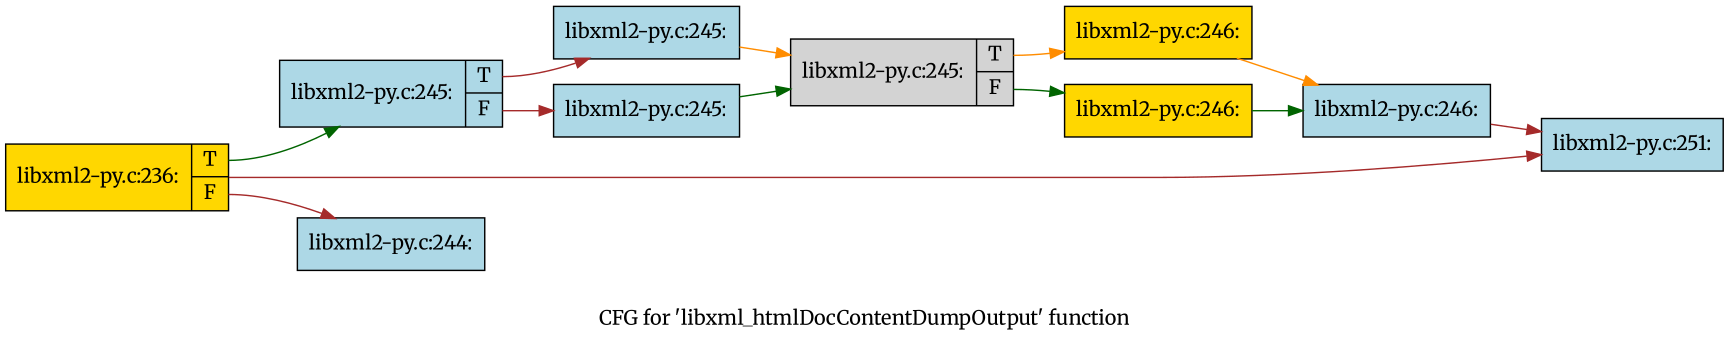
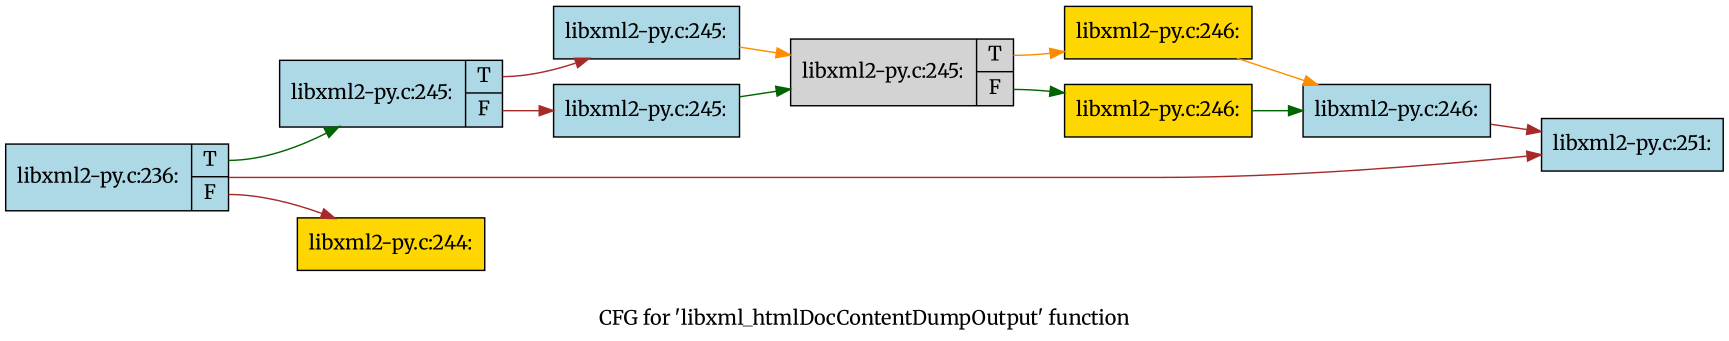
(117, 177) -> (117, 177)
(391, 244) -> (391, 244)
